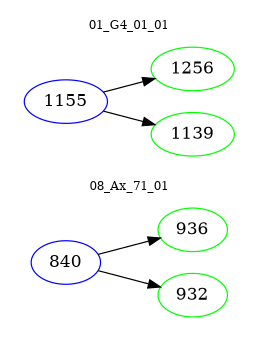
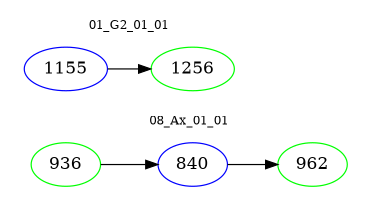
(129, 26) -> (129, 26)
(193, 134) -> none
(129, 187) -> (189, 122)
(123, 248) -> (123, 165)
(193, 295) -> (313, 165)
